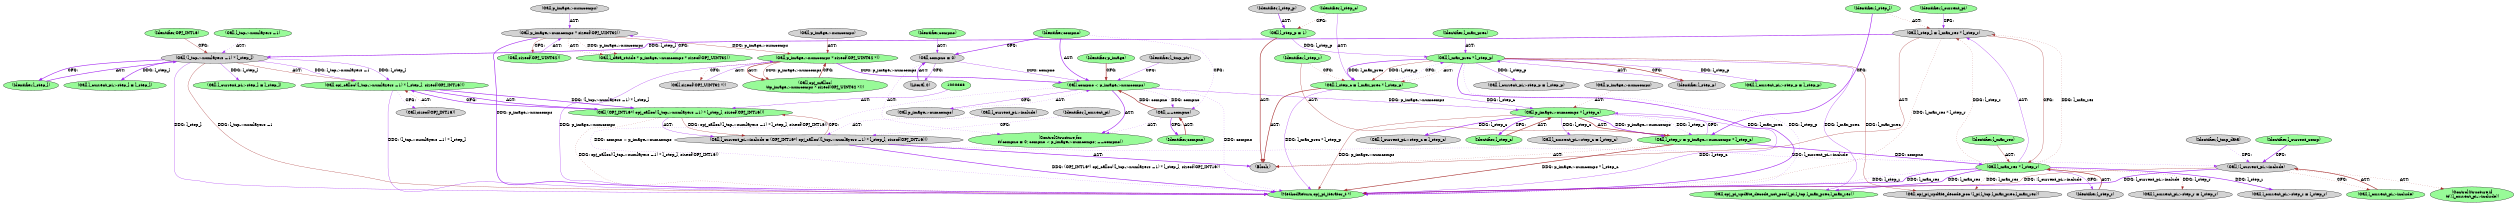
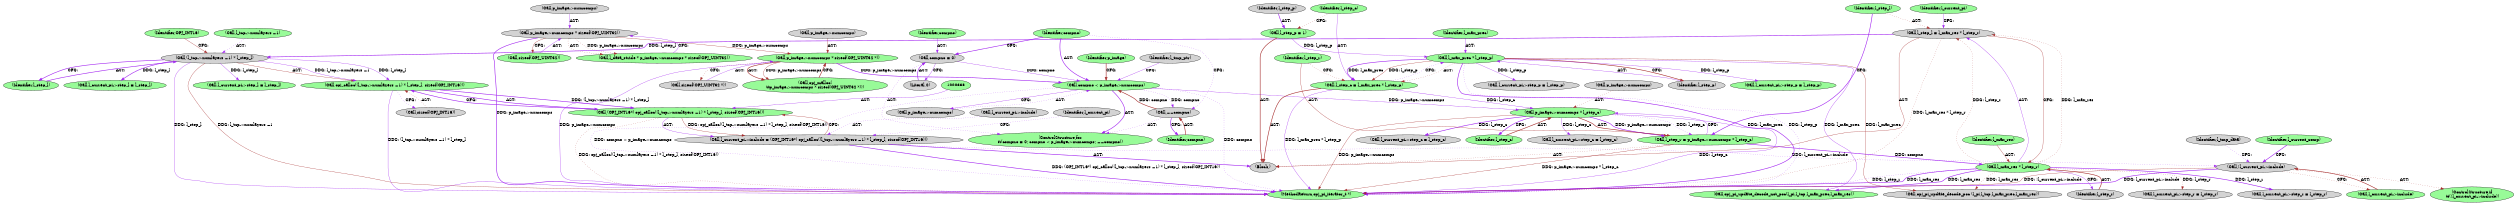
(1510, 167) -> (1510, 167)
